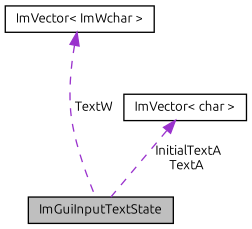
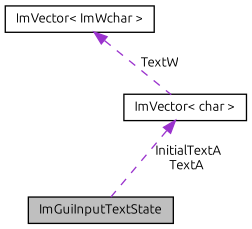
(72, 123) -> (138, 68)
